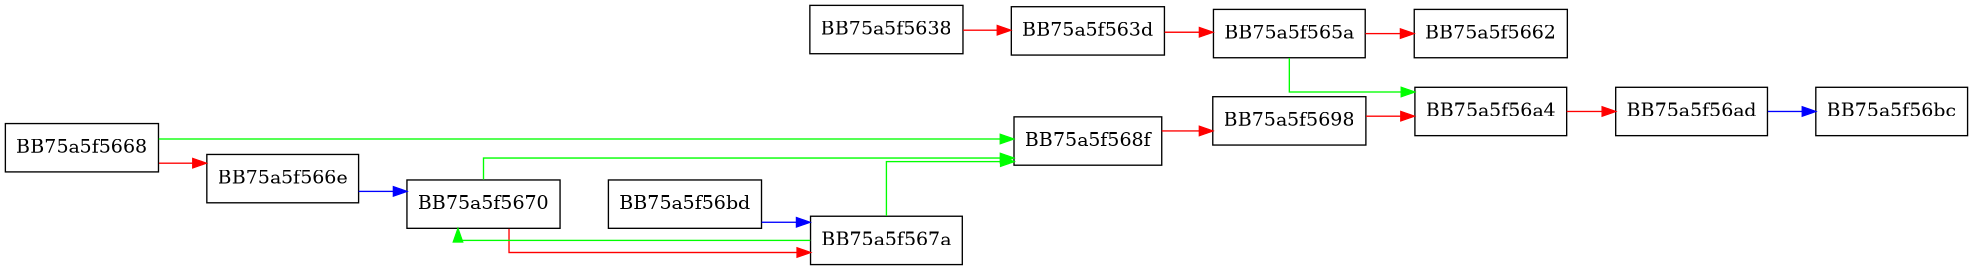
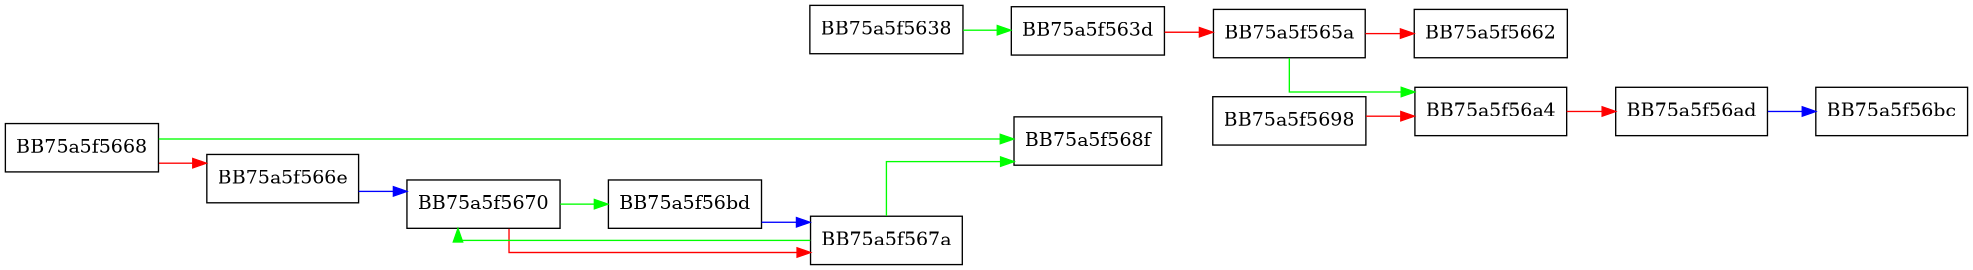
(980, 30) -> (980, 30)
(1181, 131) -> none
(731, 158) -> (577, 204)
